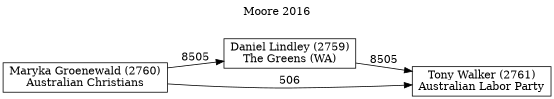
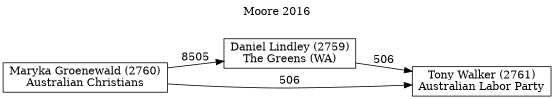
(384, 60) -> (384, 60)
